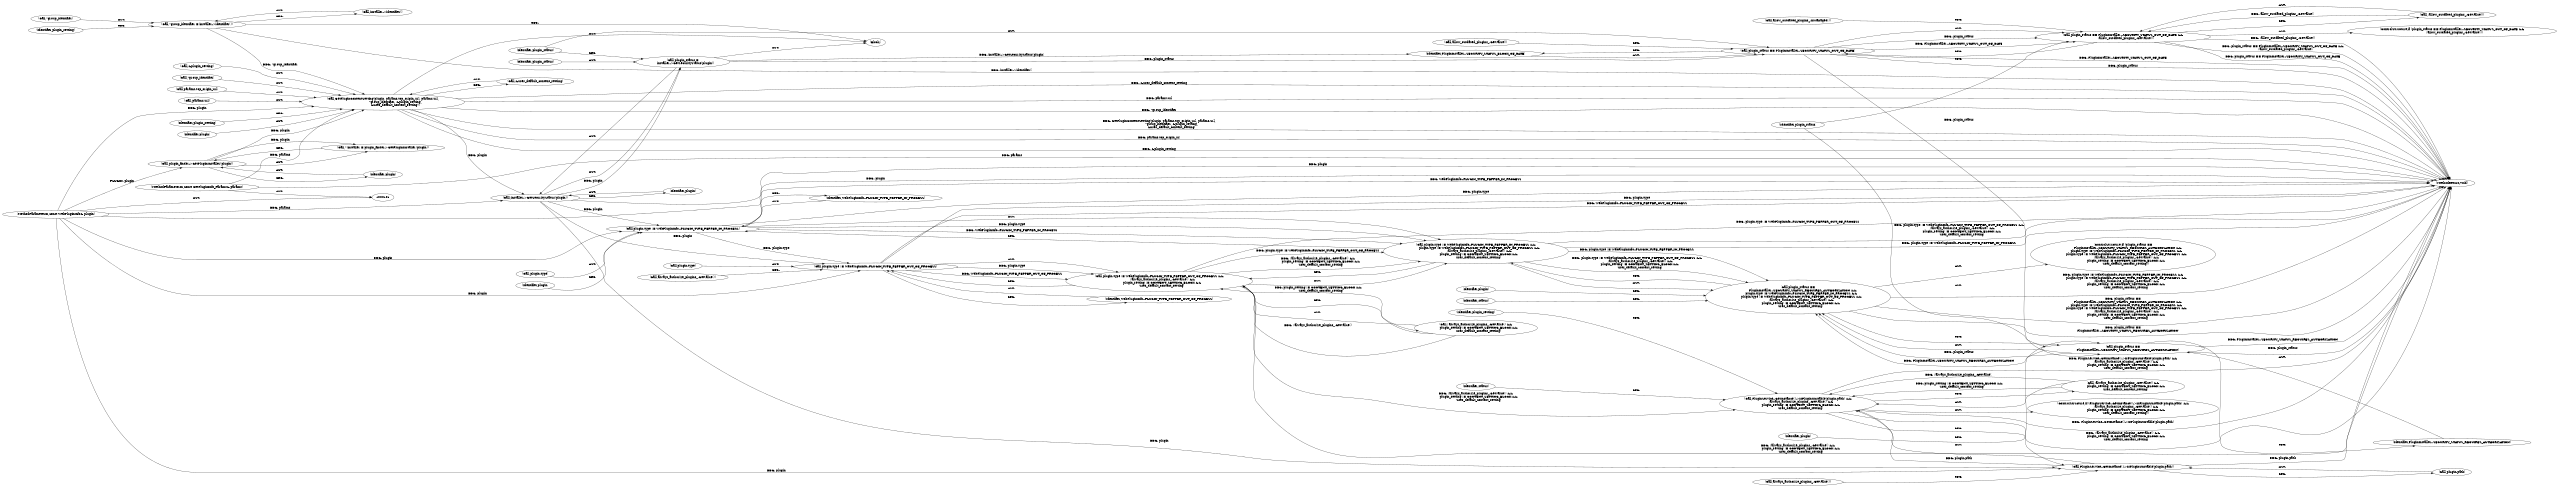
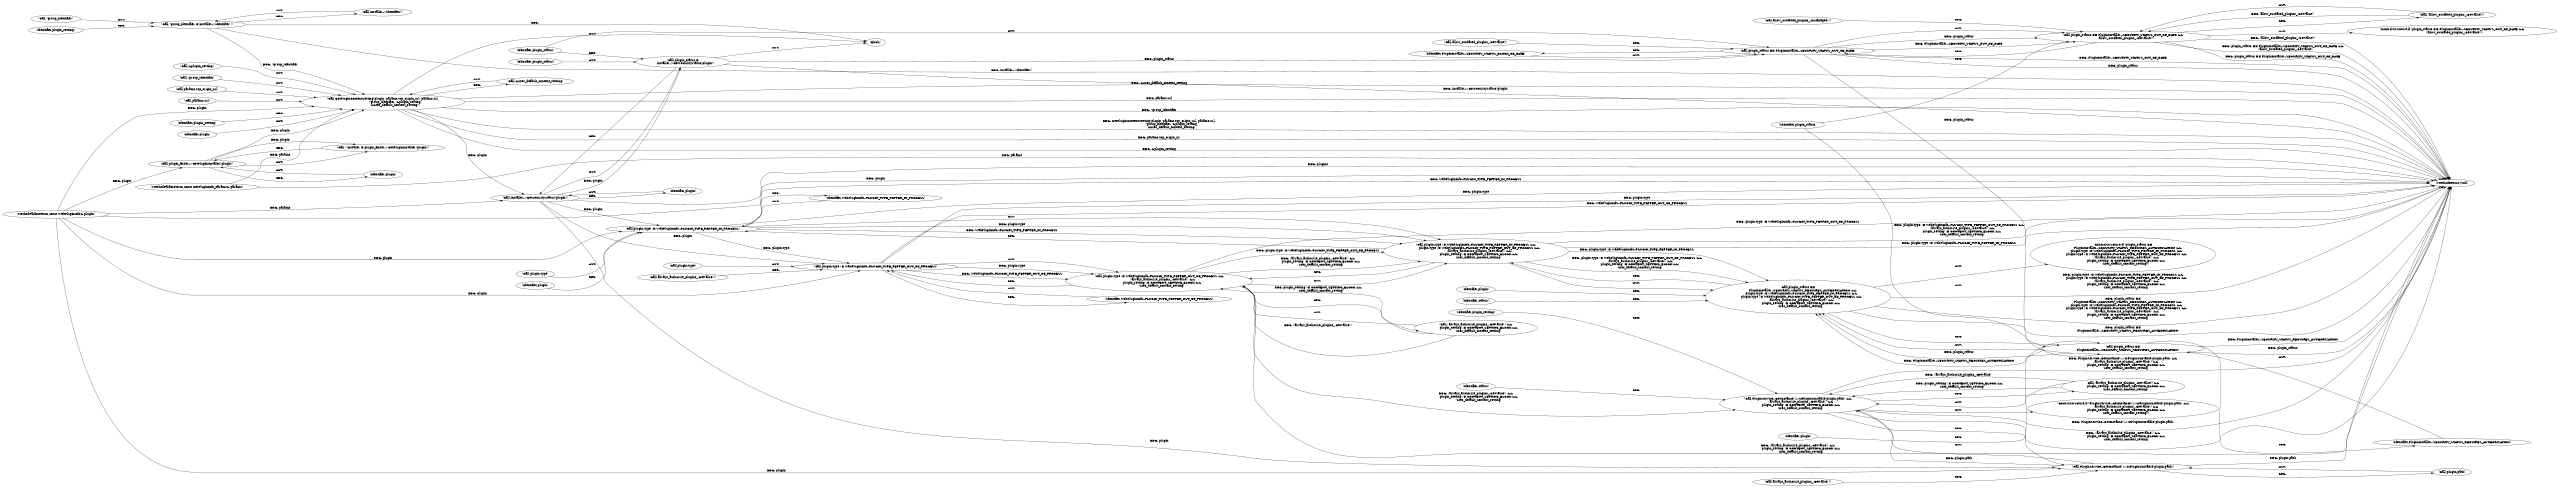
(1068, 56) -> (1590, 97)
(593, 136) -> (593, 136)
(1318, 164) -> (1318, 164)
(122, 181) -> (122, 181)
(383, 197) -> none
